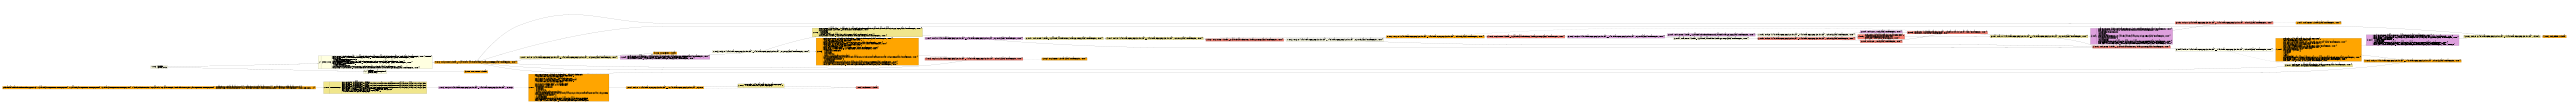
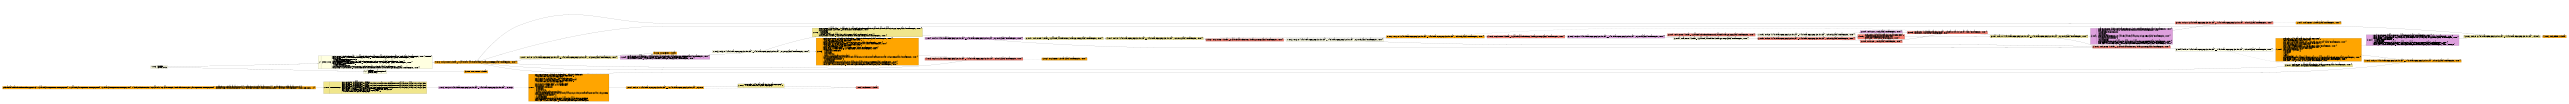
(1711, 35) -> (1711, 35)
